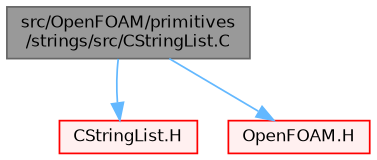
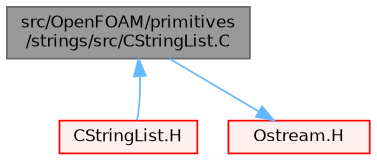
(117, 81) -> (140, 98)
(299, 137) -> (299, 137)
